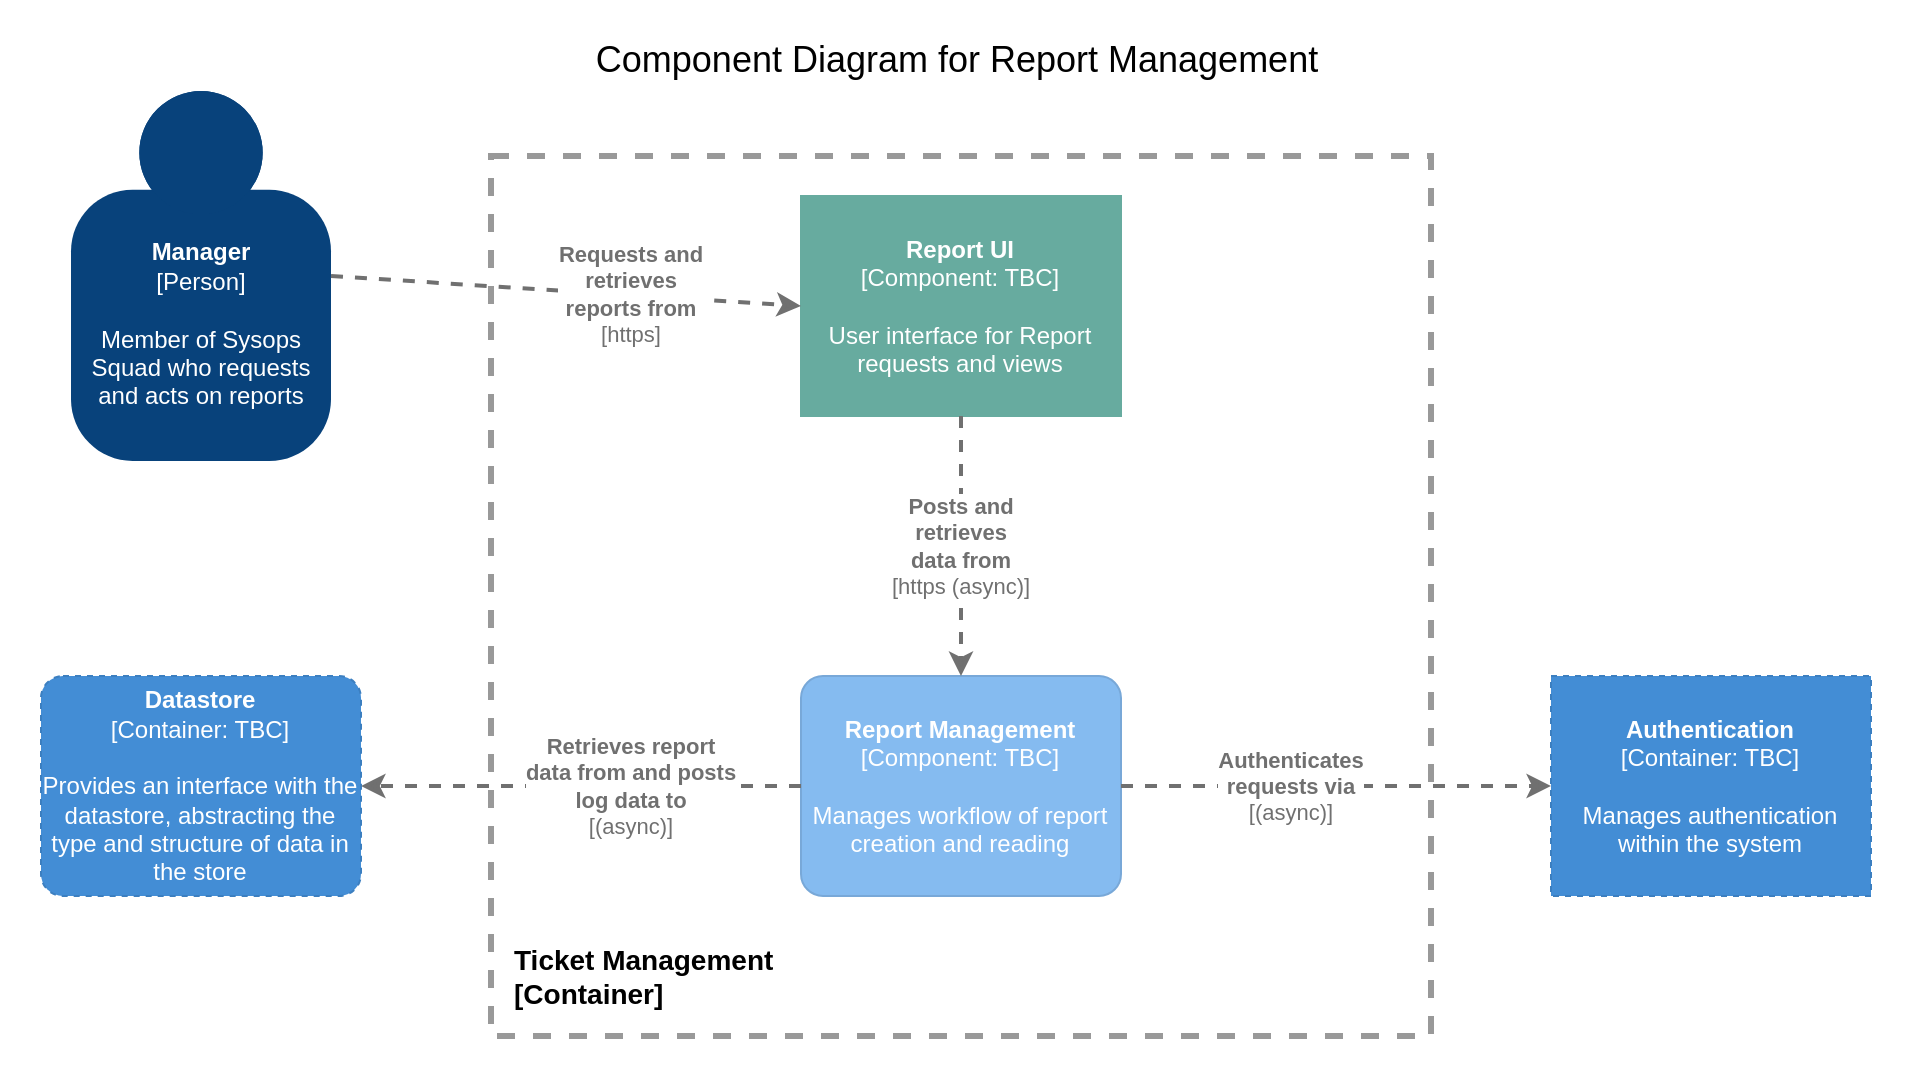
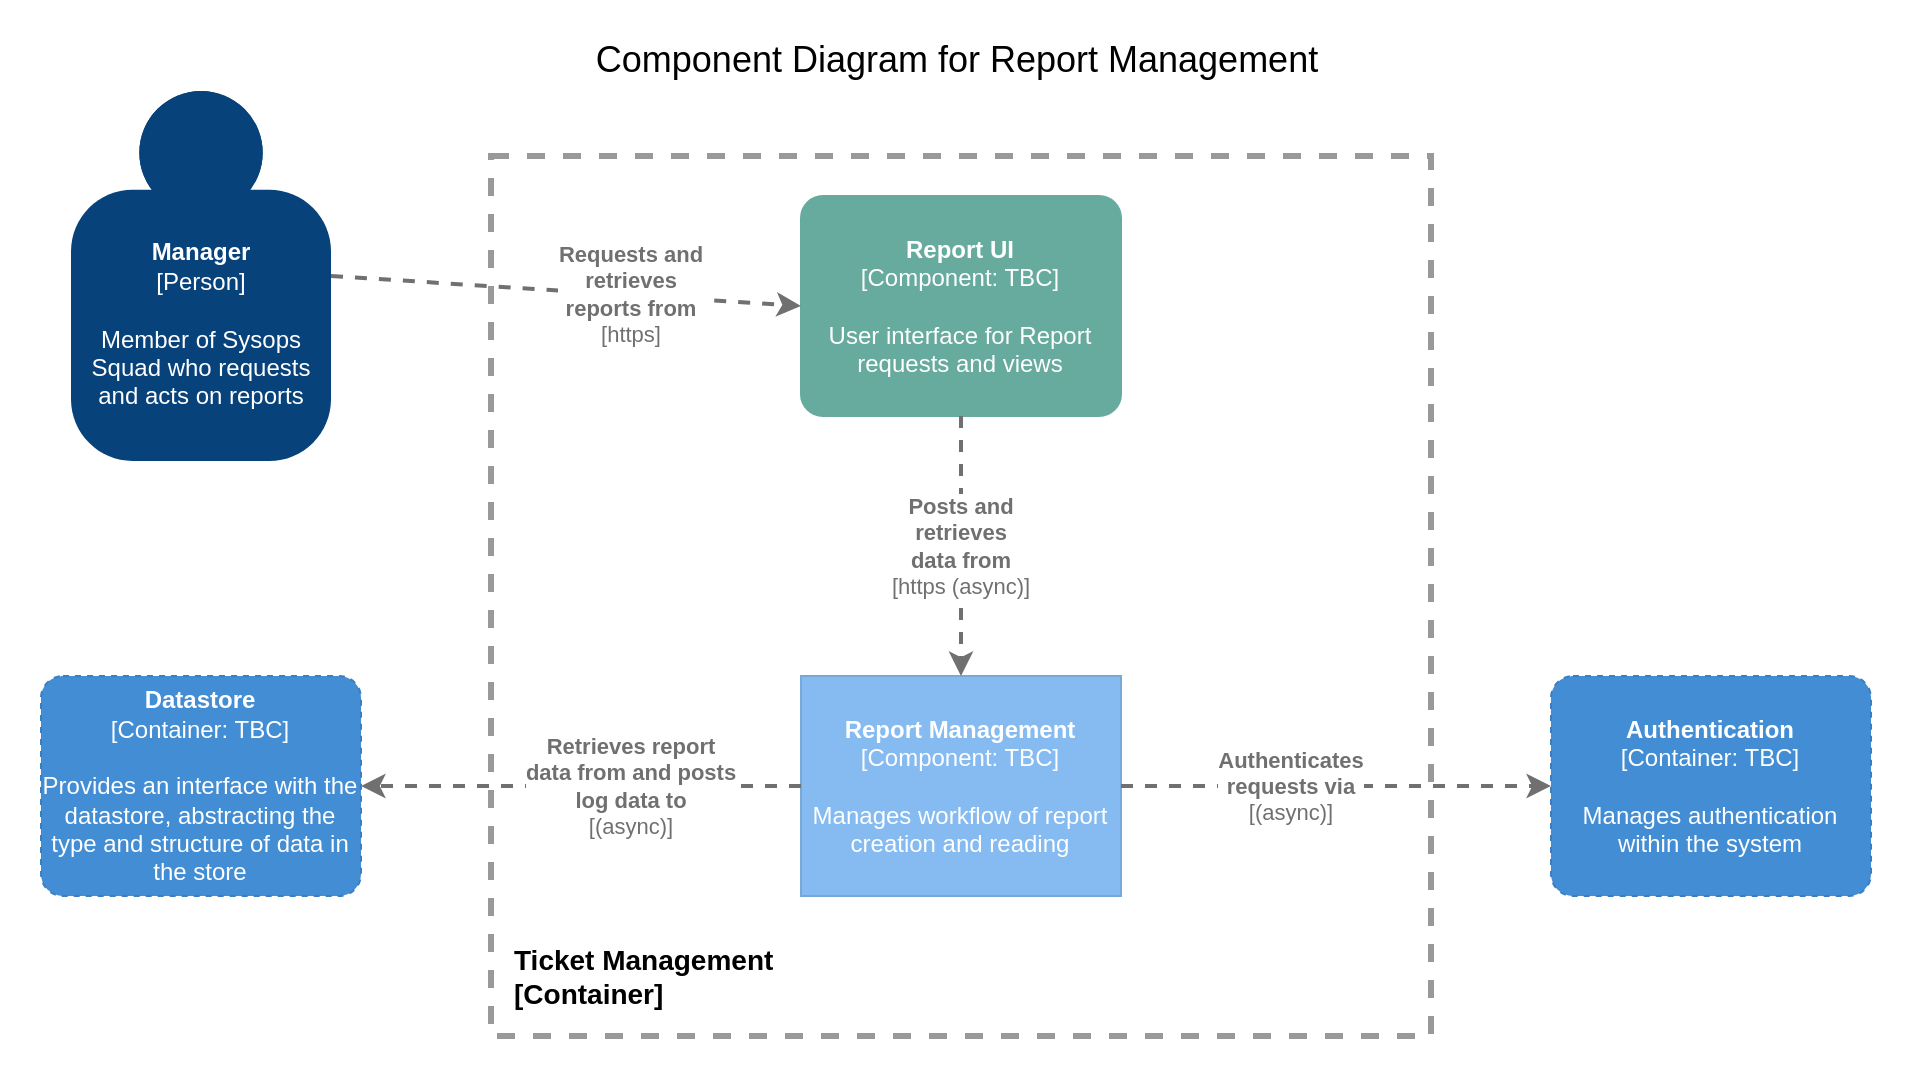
(961, 306) -> (961, 306)
(961, 786) -> (961, 786)
(1711, 786) -> (1711, 786)
